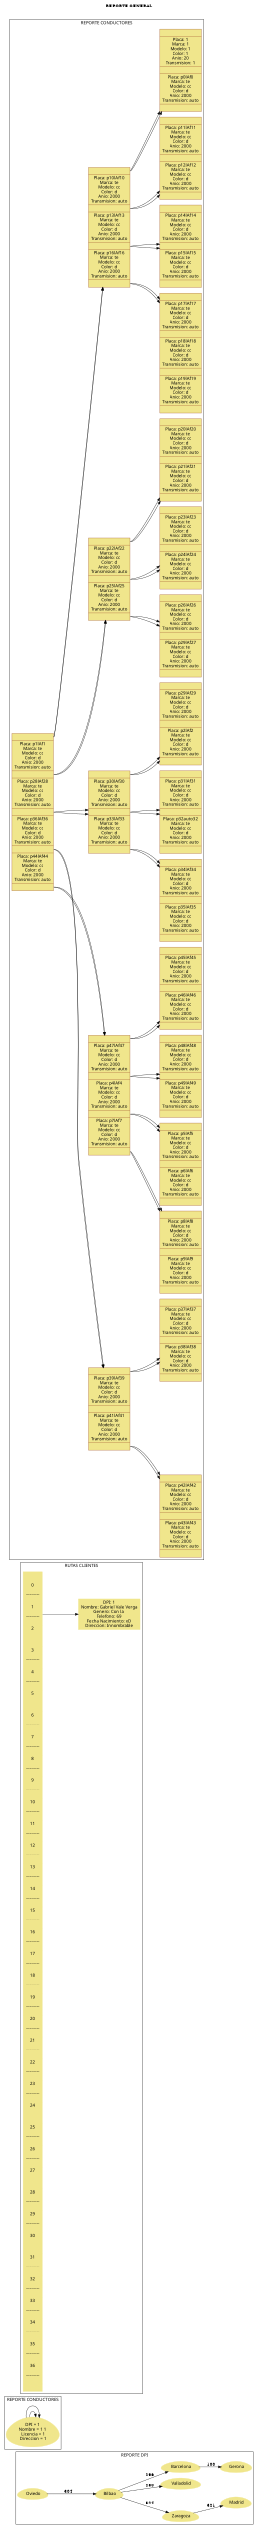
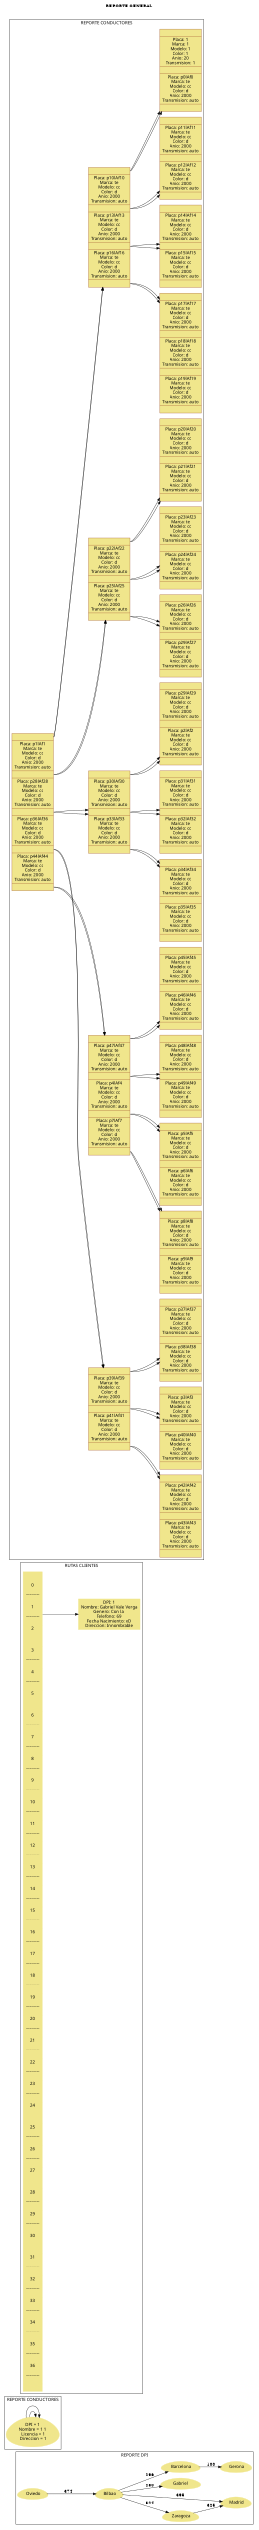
(181, 819) -> (181, 819)
none -> (181, 1428)
(181, 2484) -> (181, 2484)
(68, 2492) -> (68, 2492)
none -> (171, 2498)
(211, 2505) -> (211, 2505)
